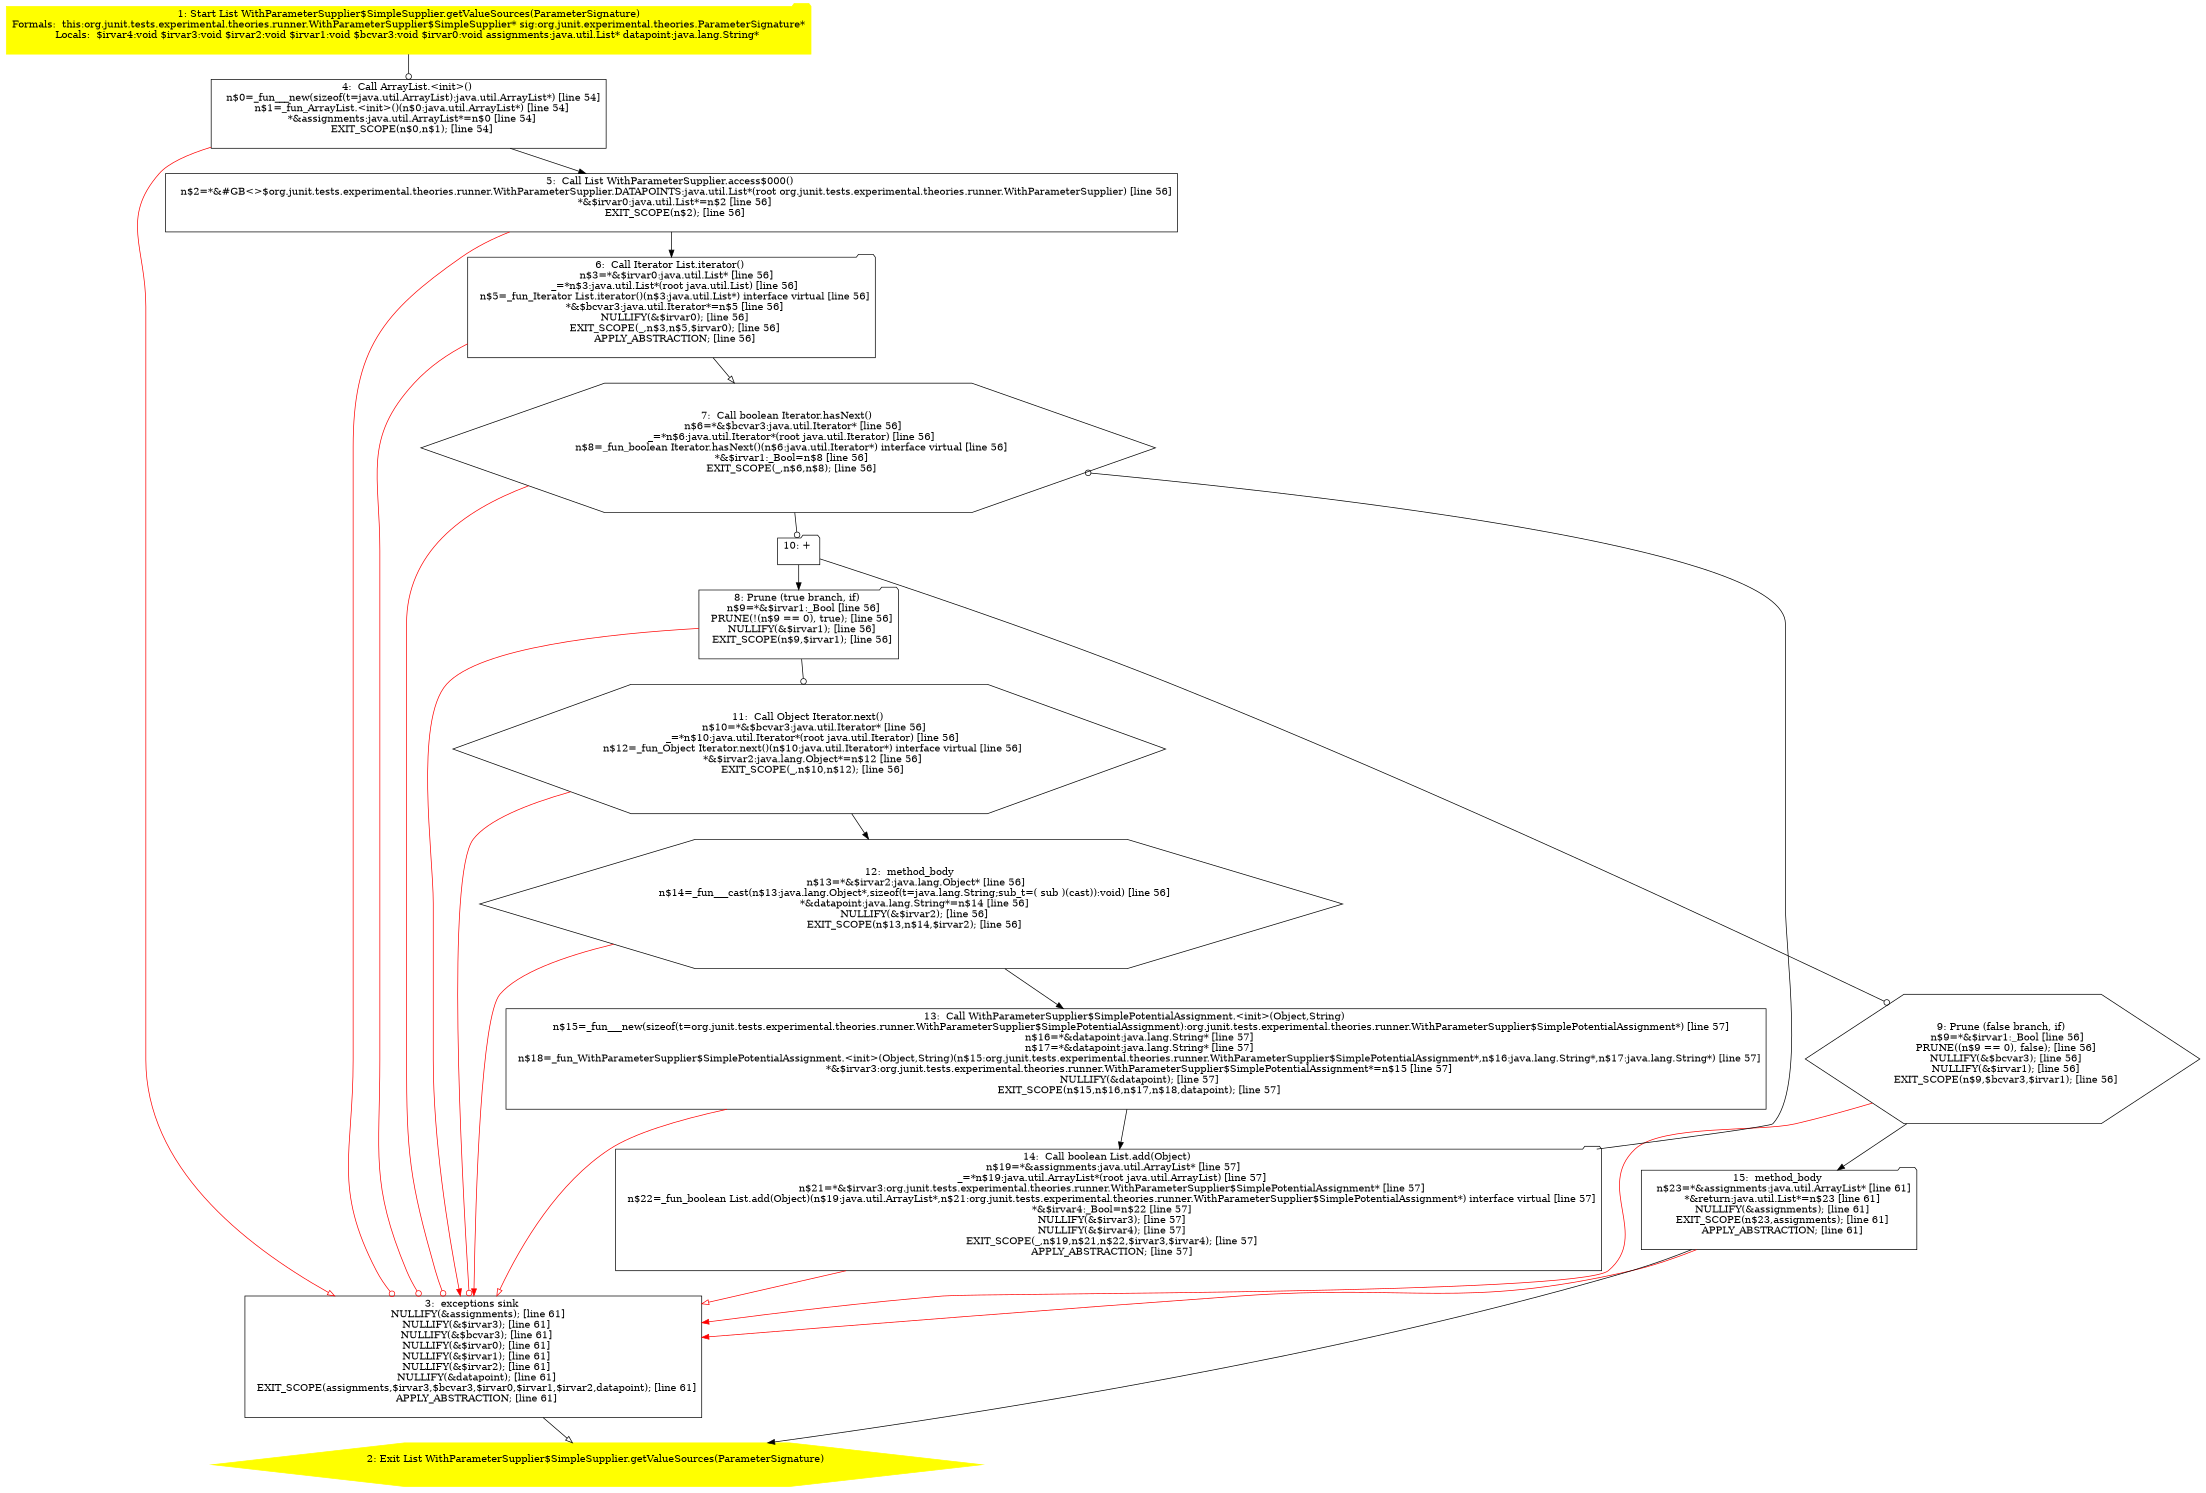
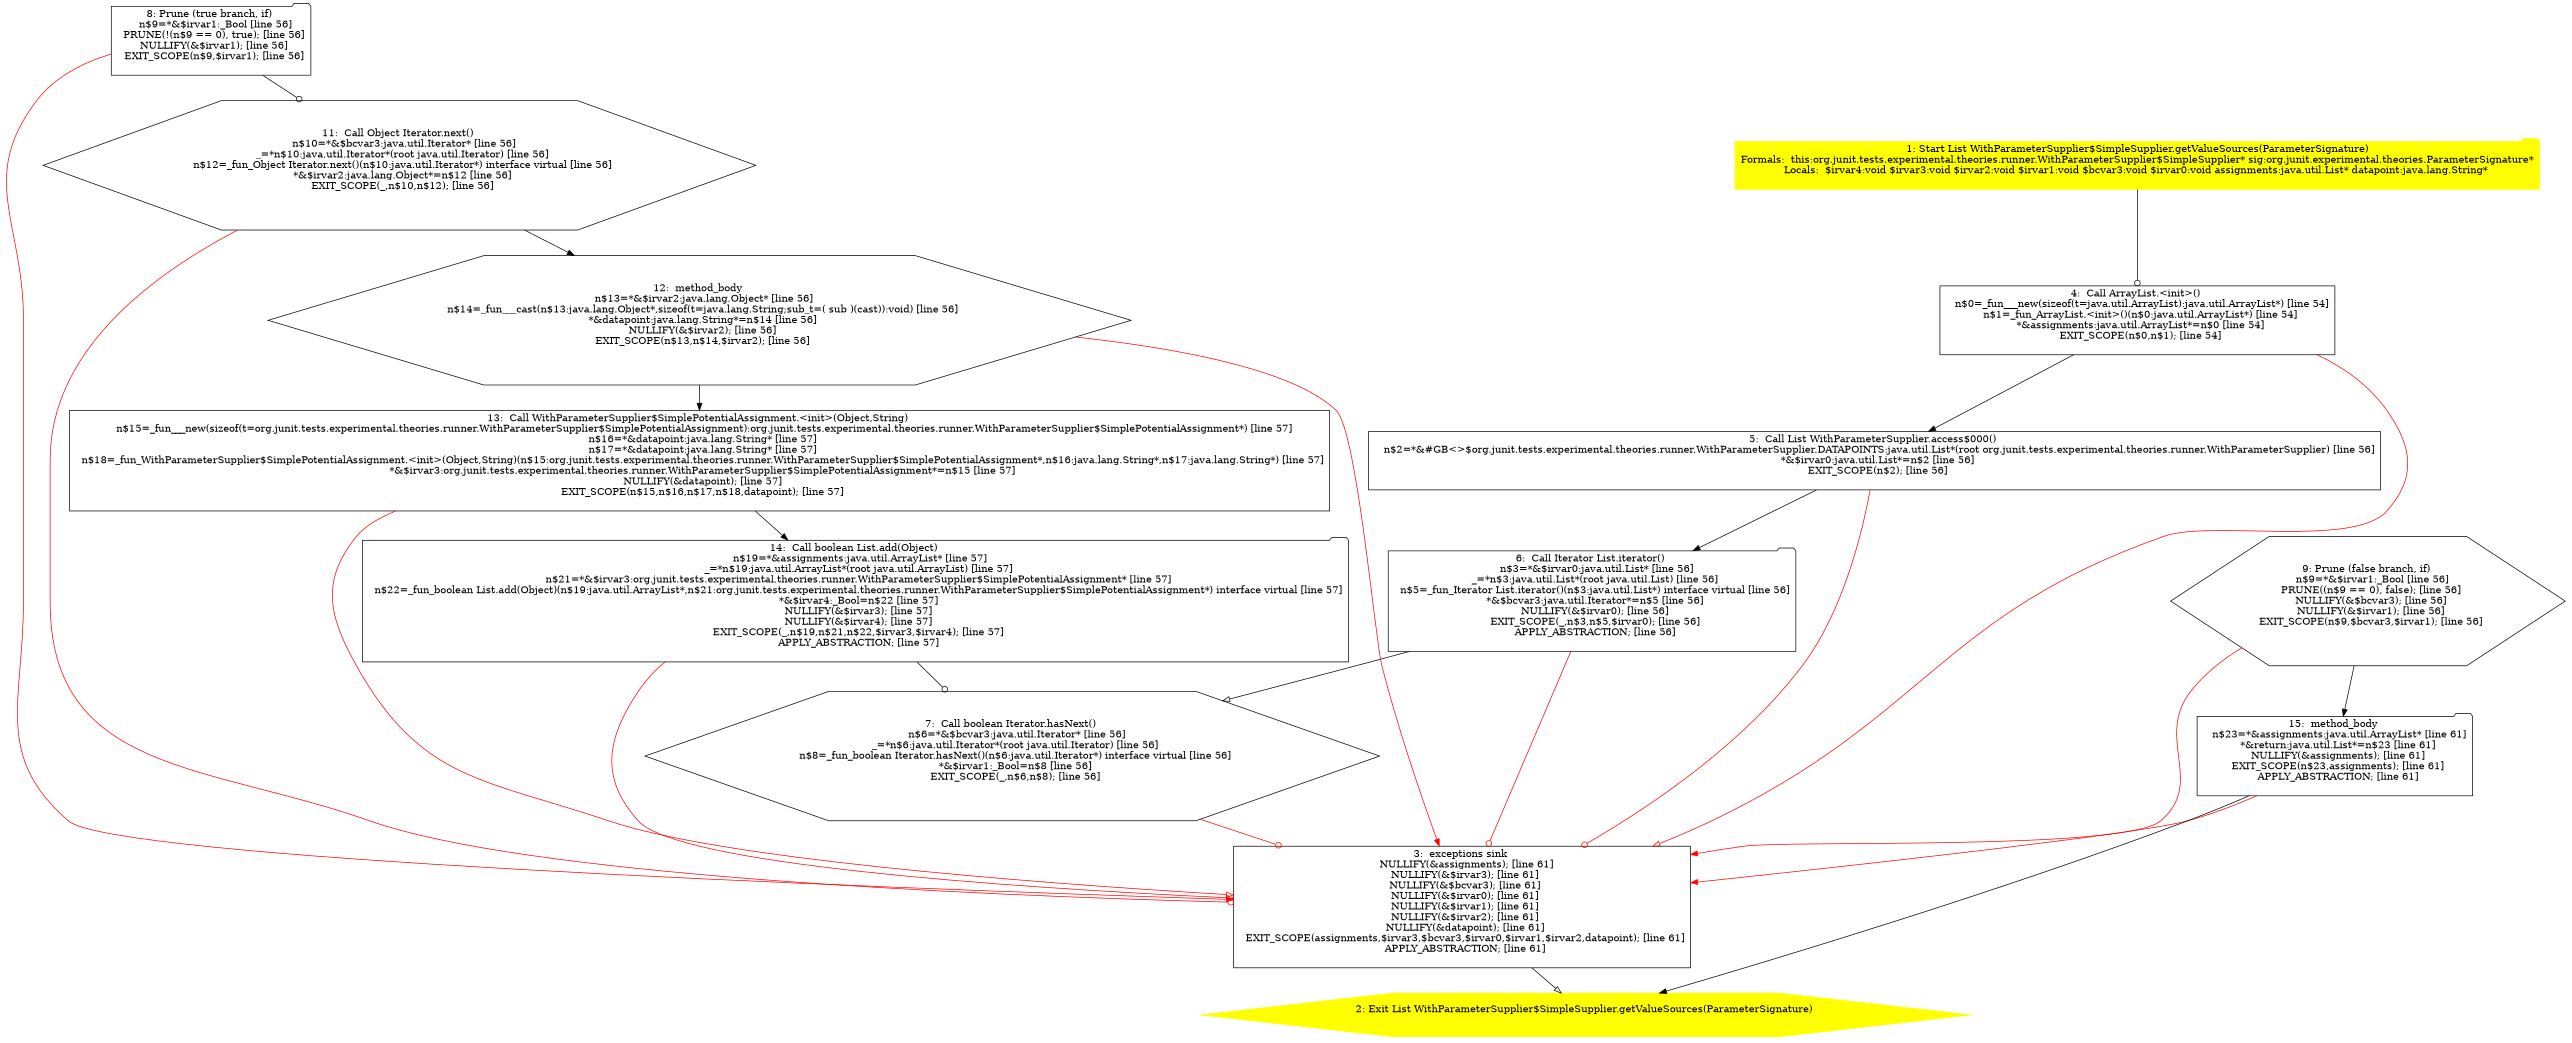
(799, 551) -> none
